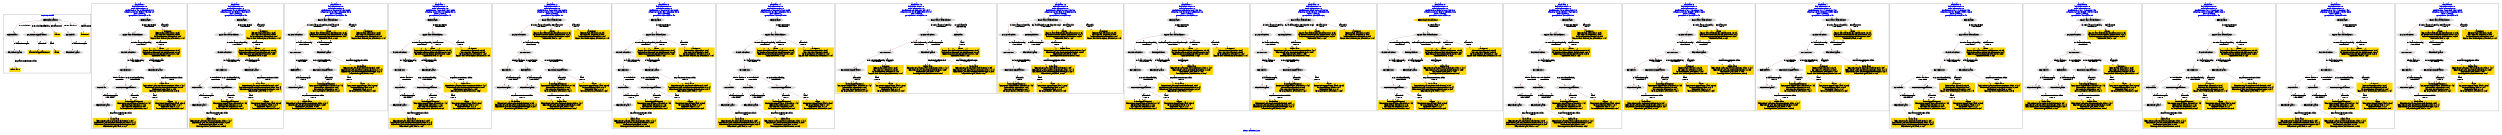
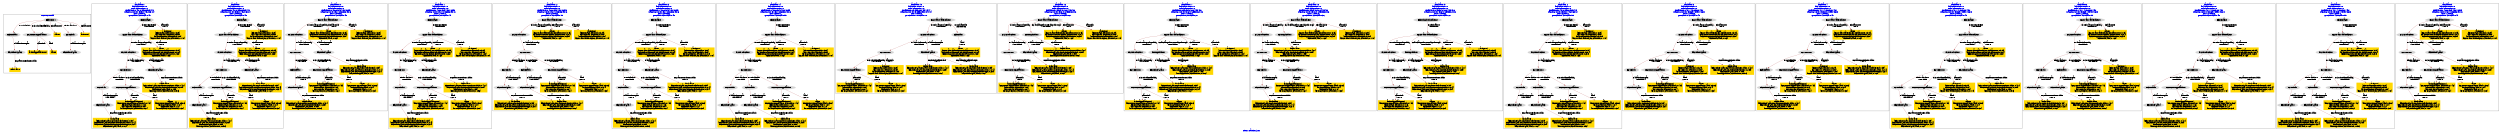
(51, 20) -> (51, 20)
(1428, 20) -> (1428, 20)
(39, 52) -> (38, 52)
